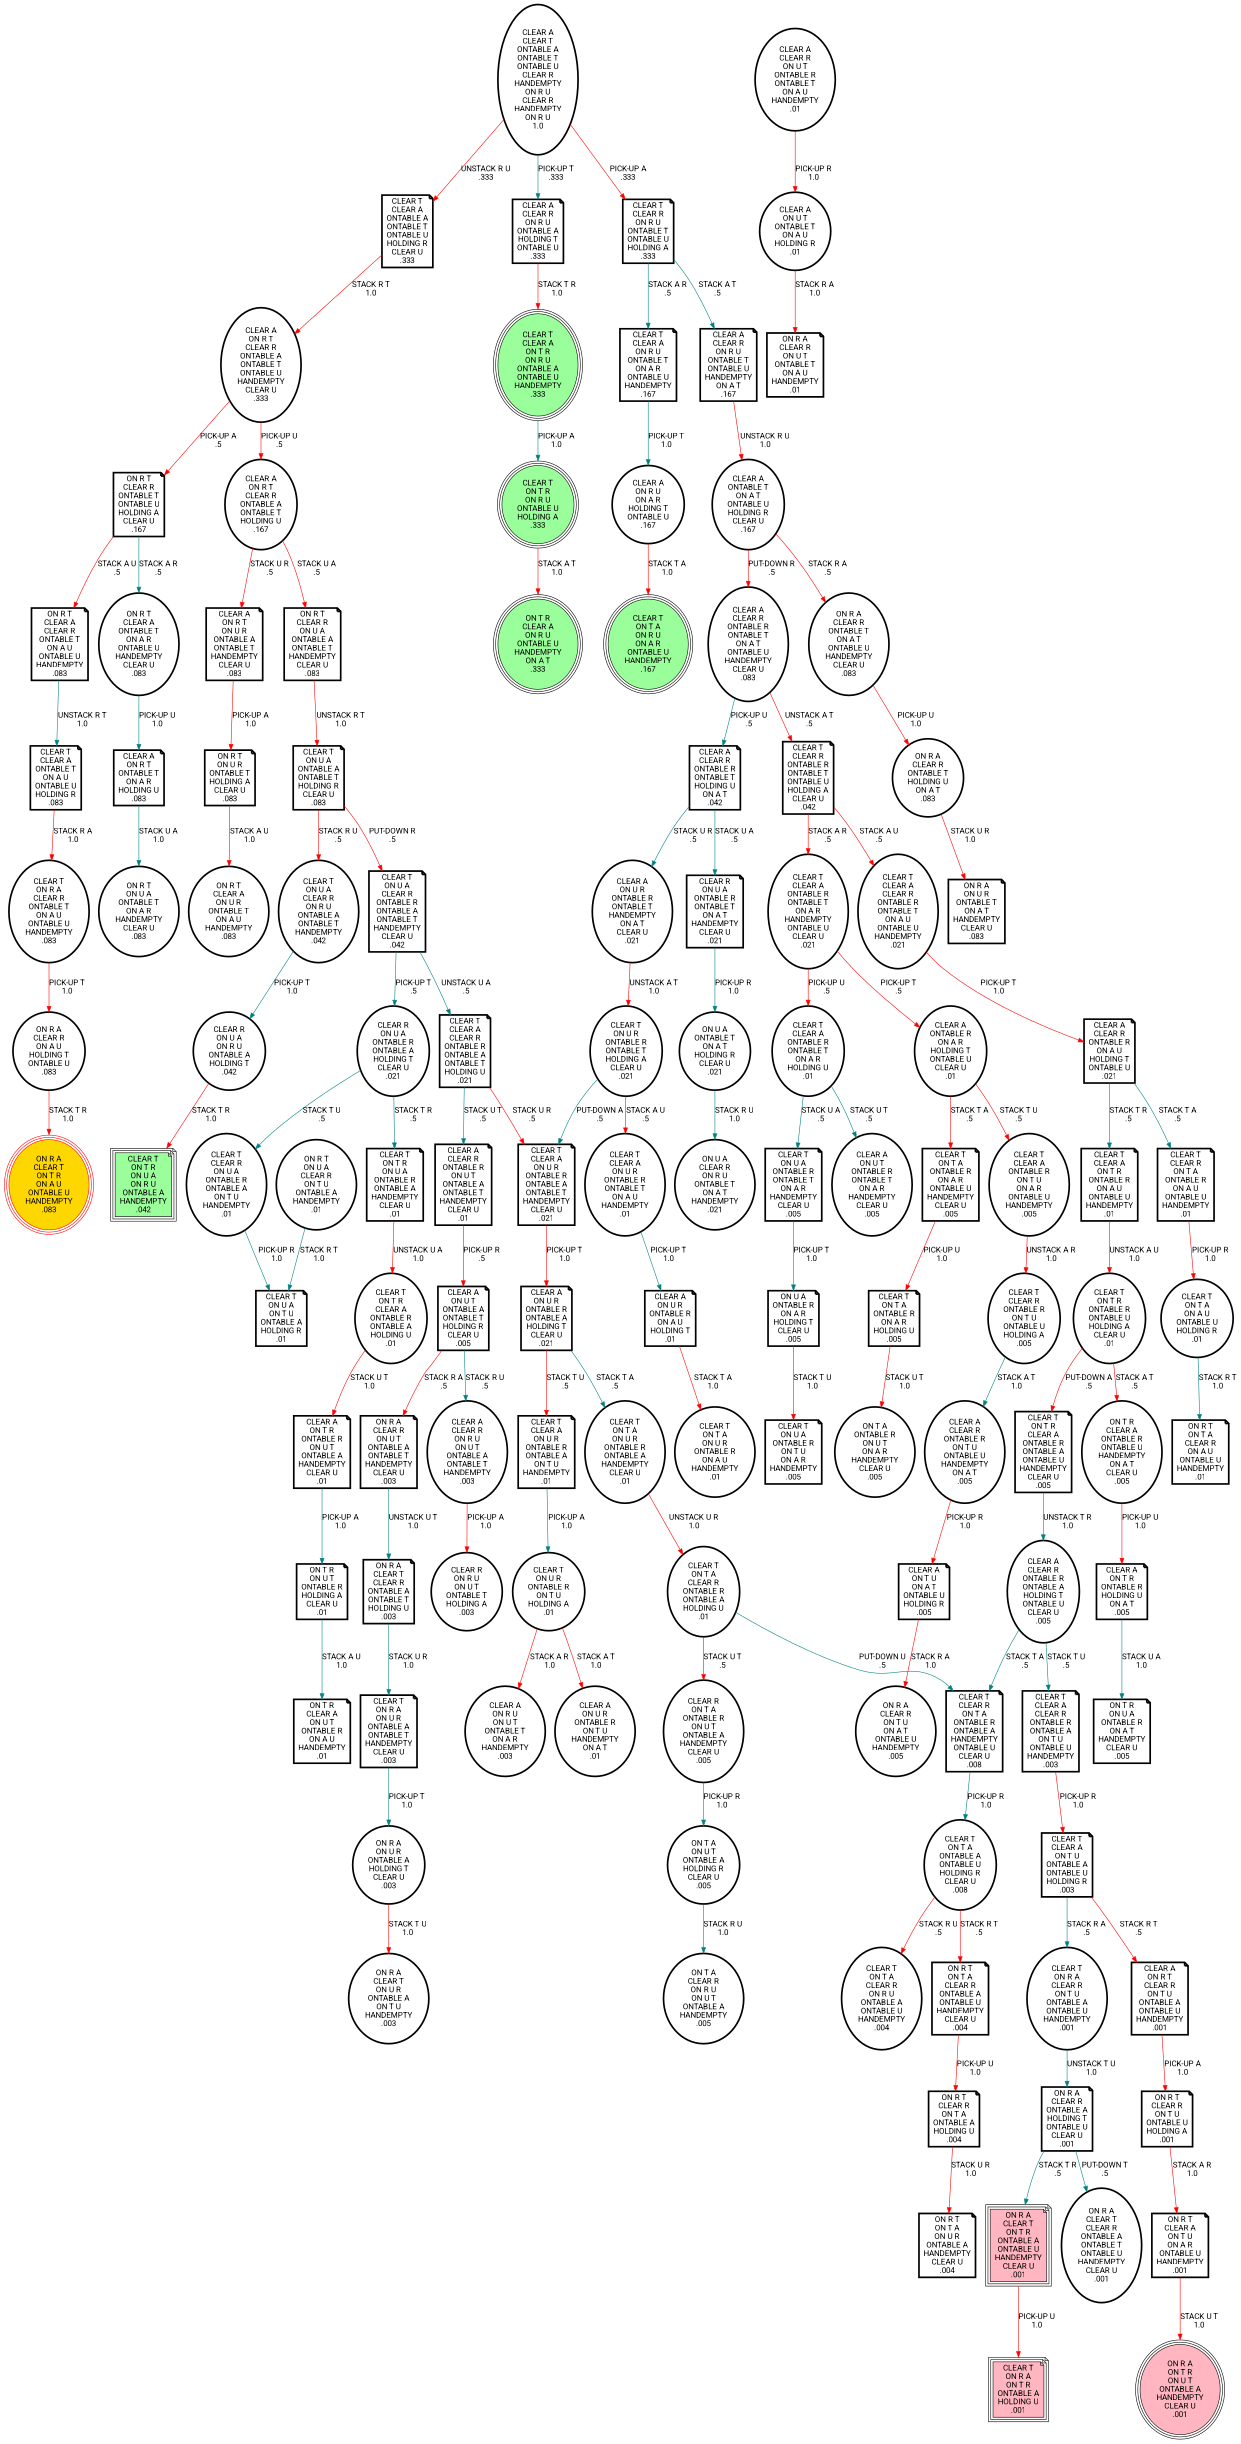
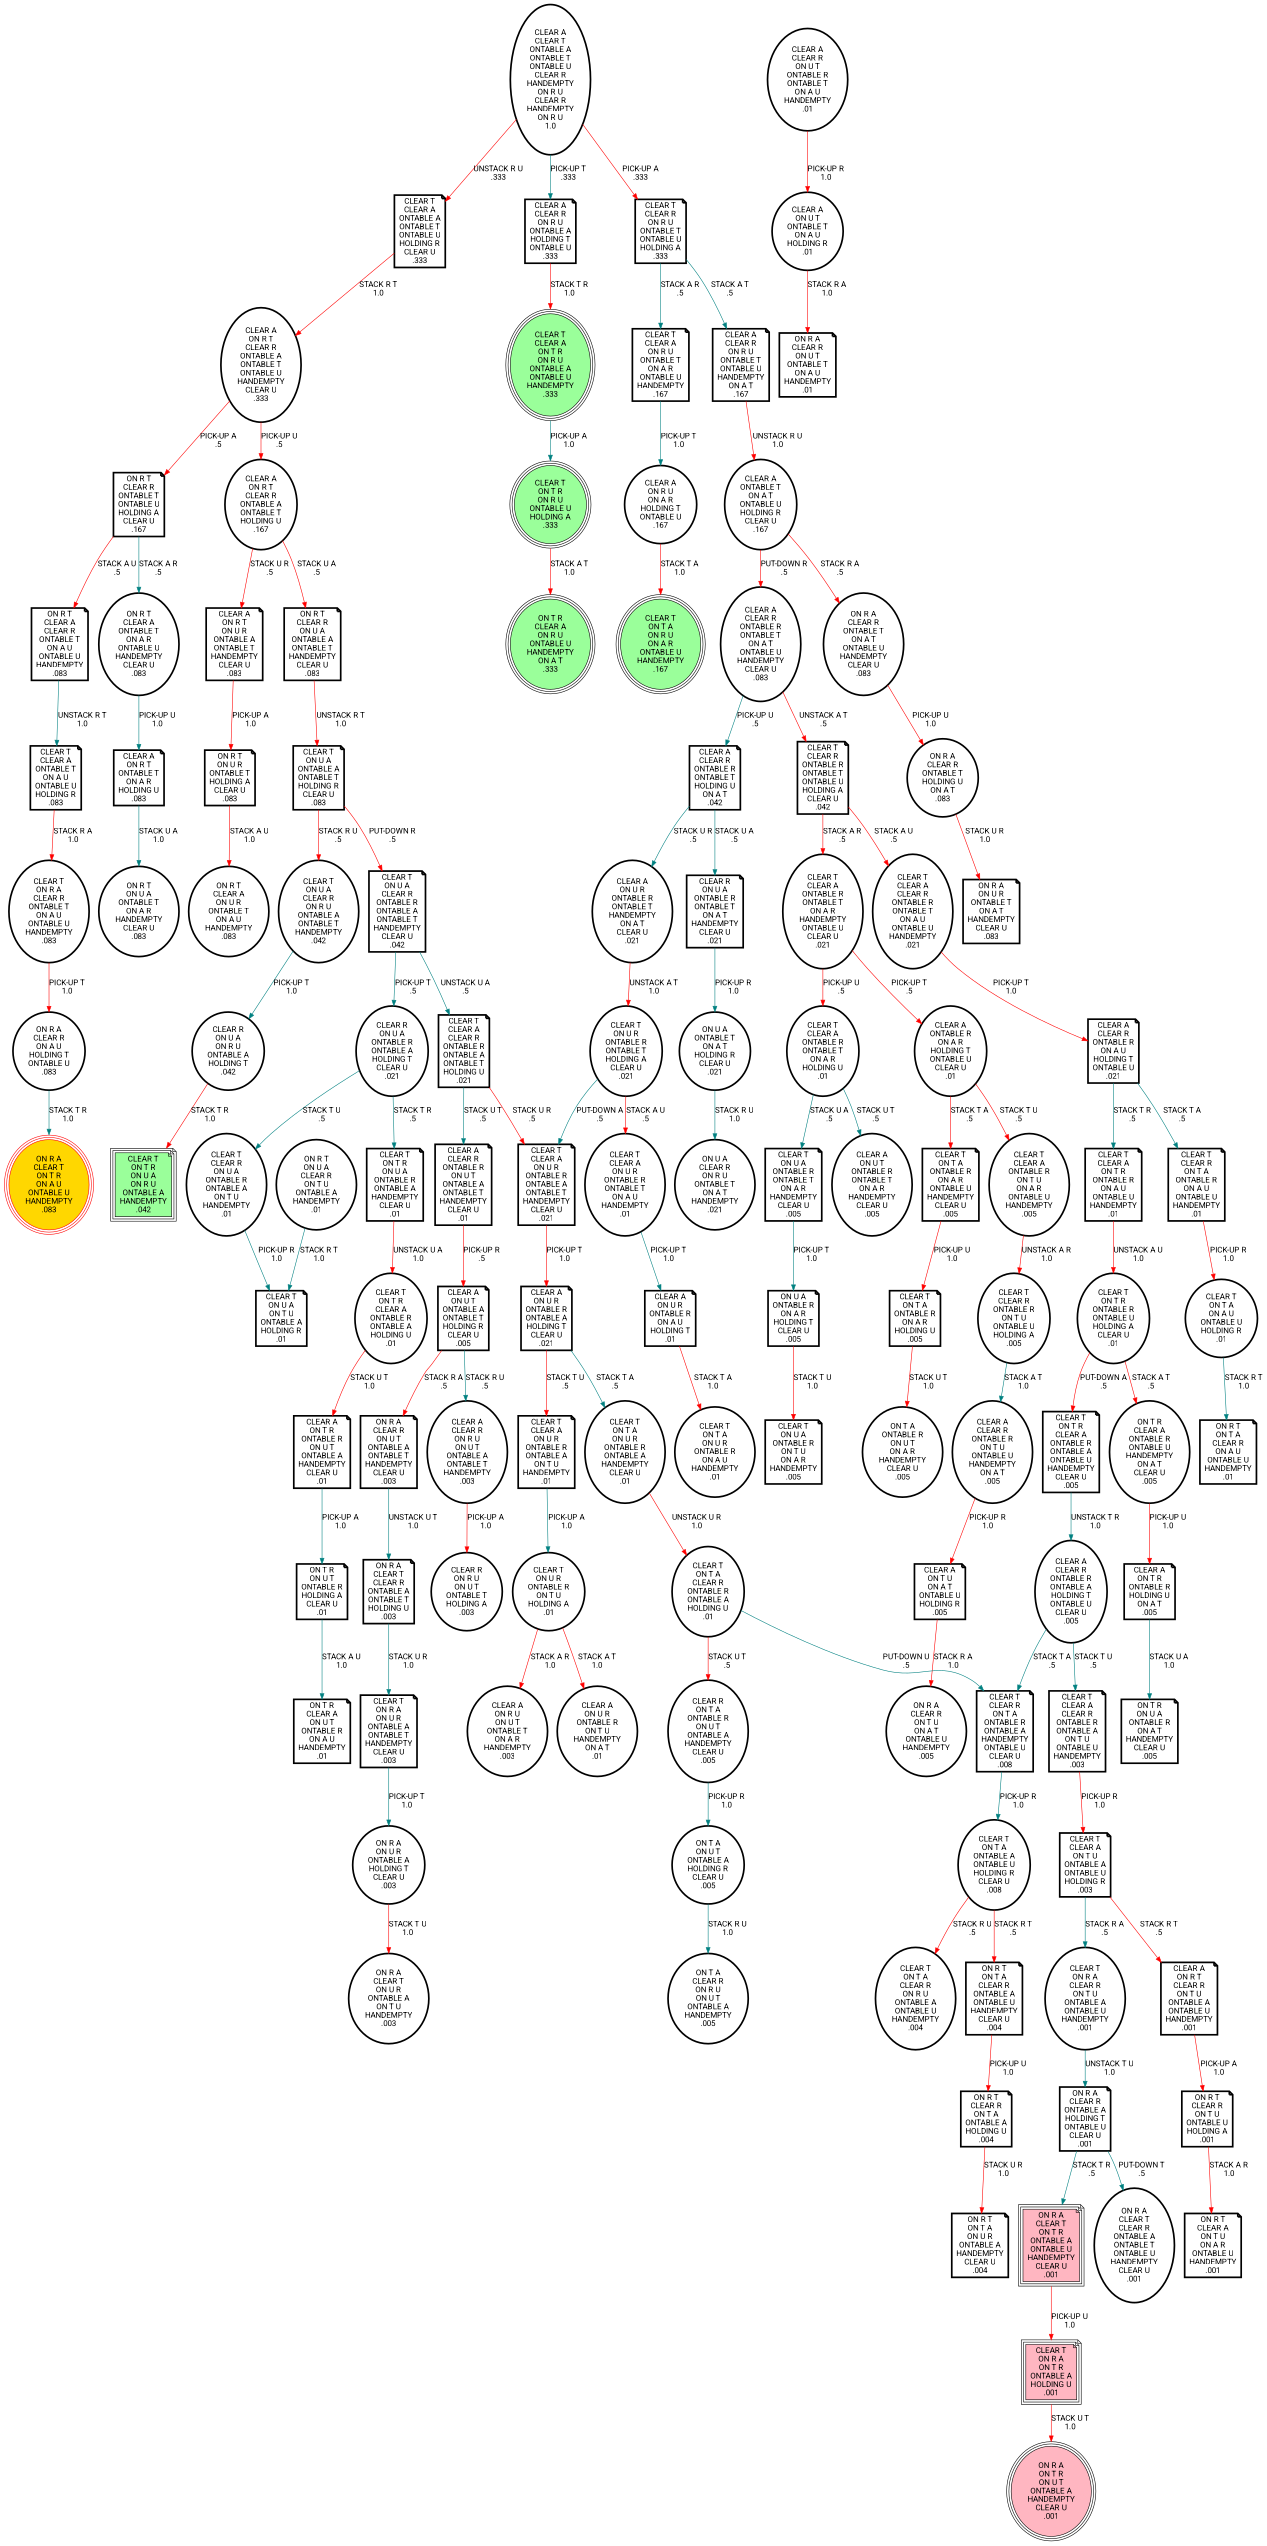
(49, 1110) -> (49, 1110)
(1180, 2306) -> (1051, 2420)
